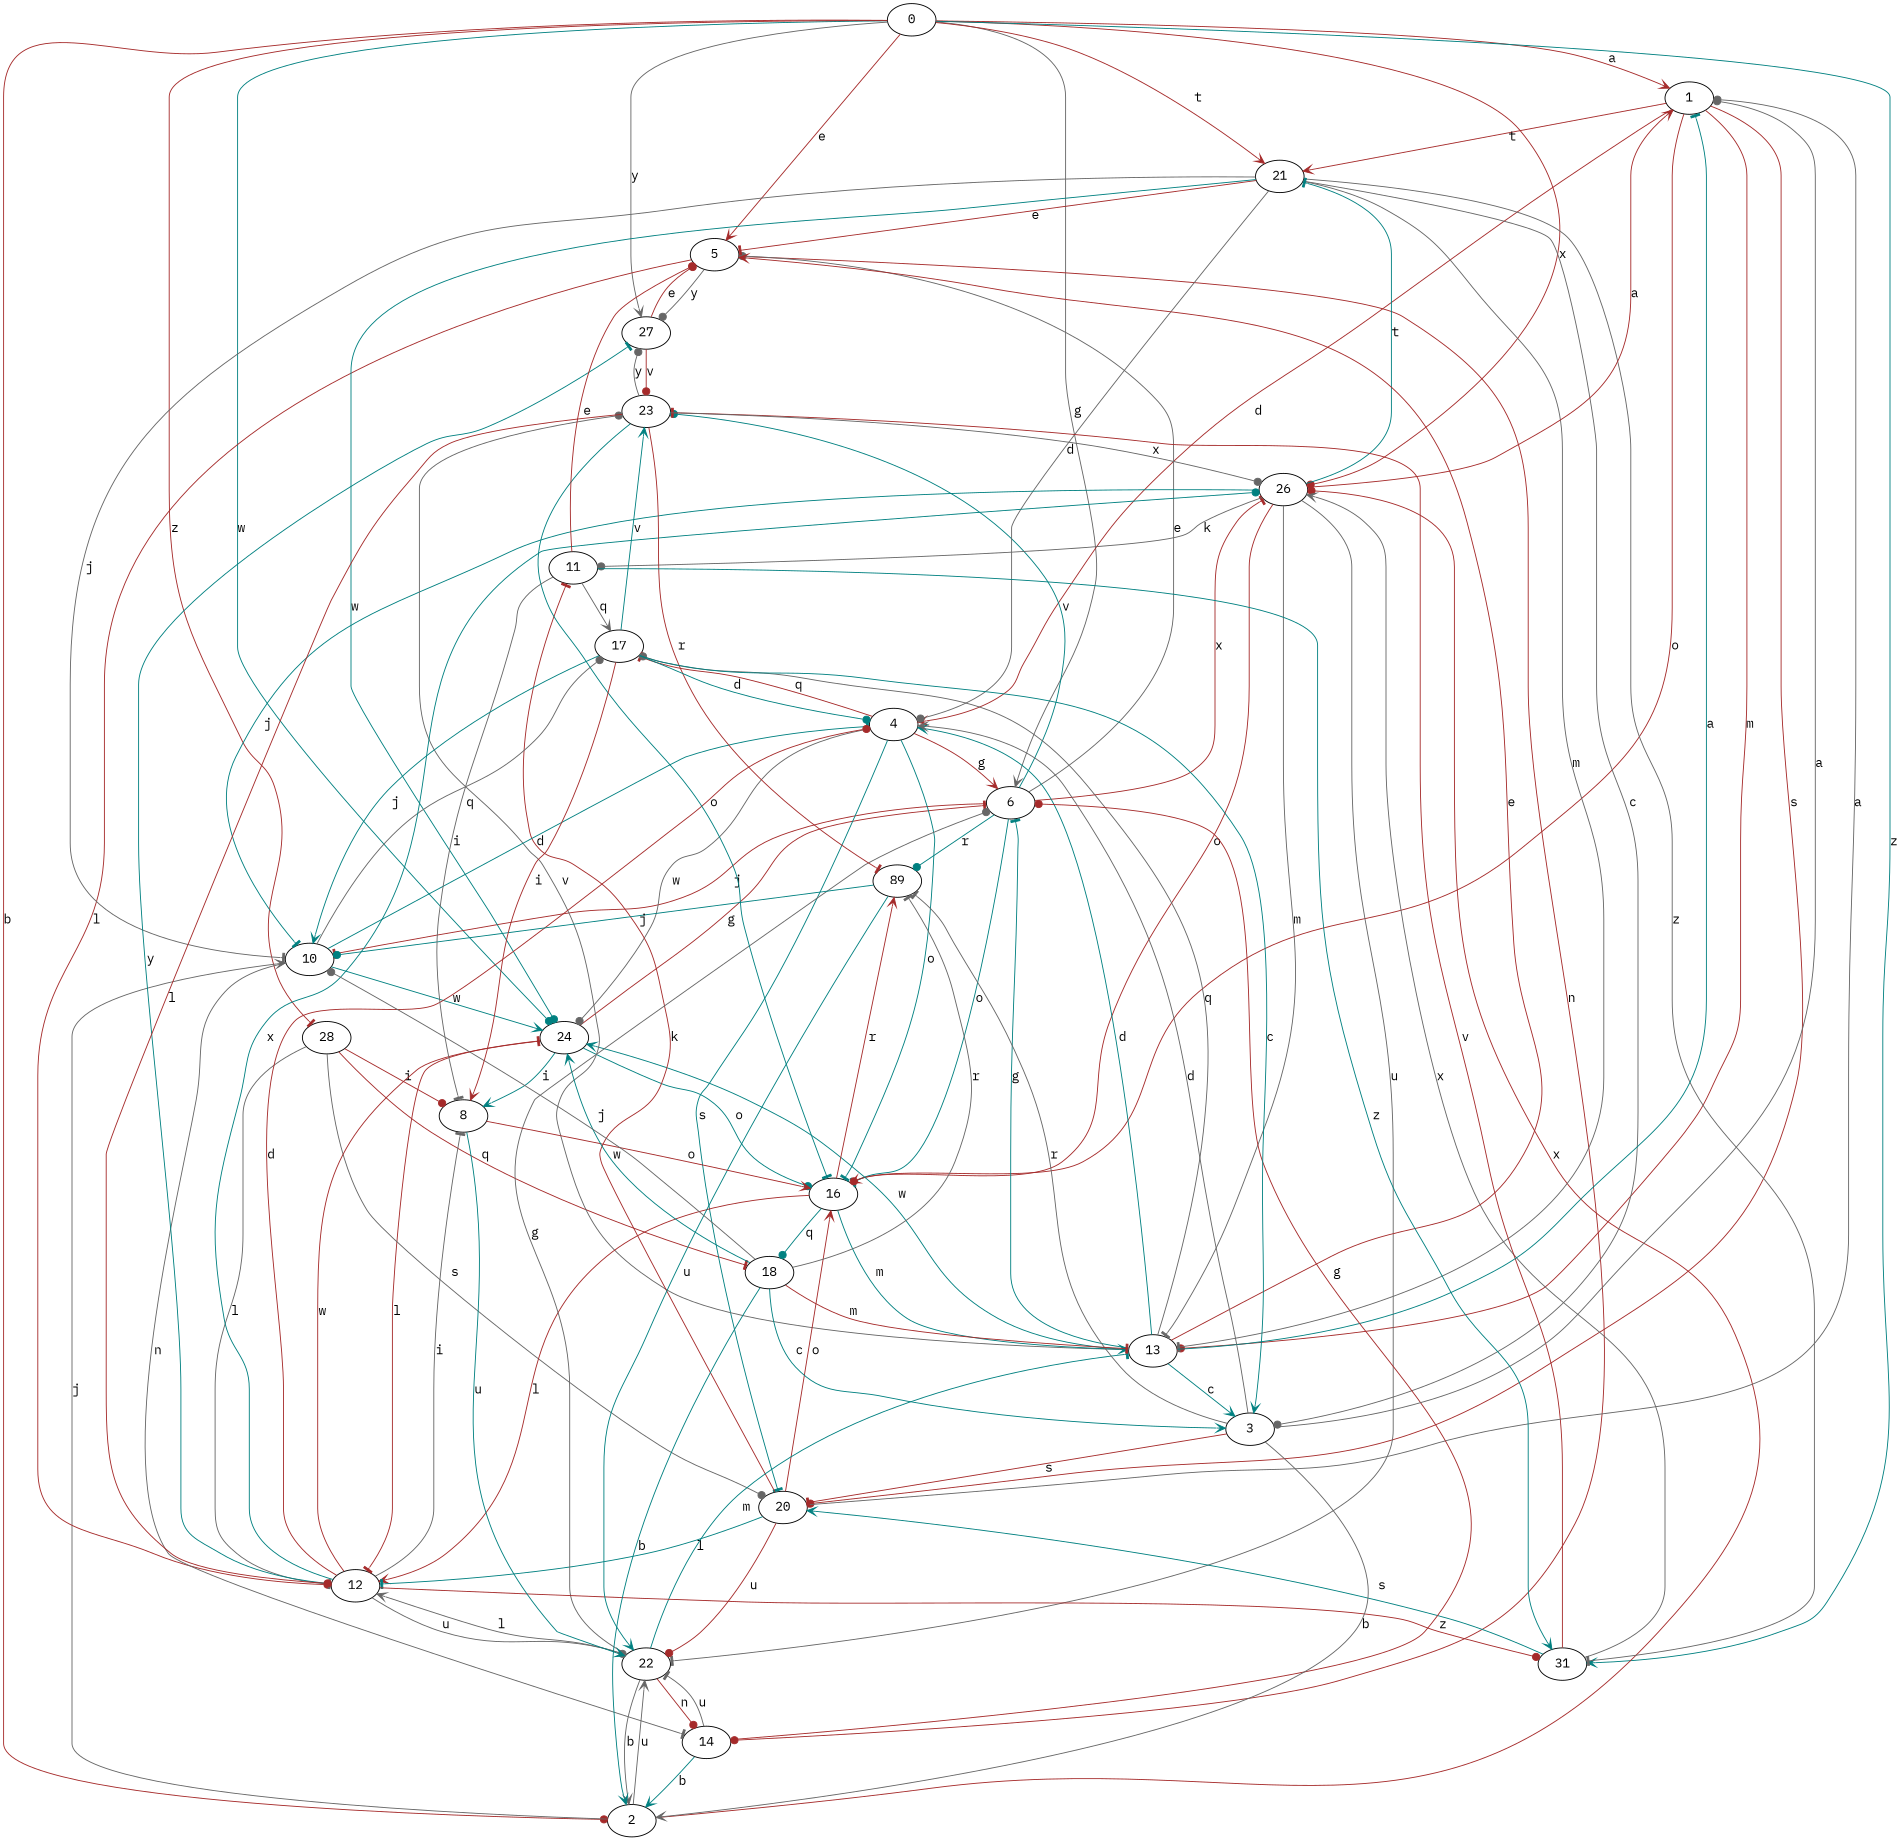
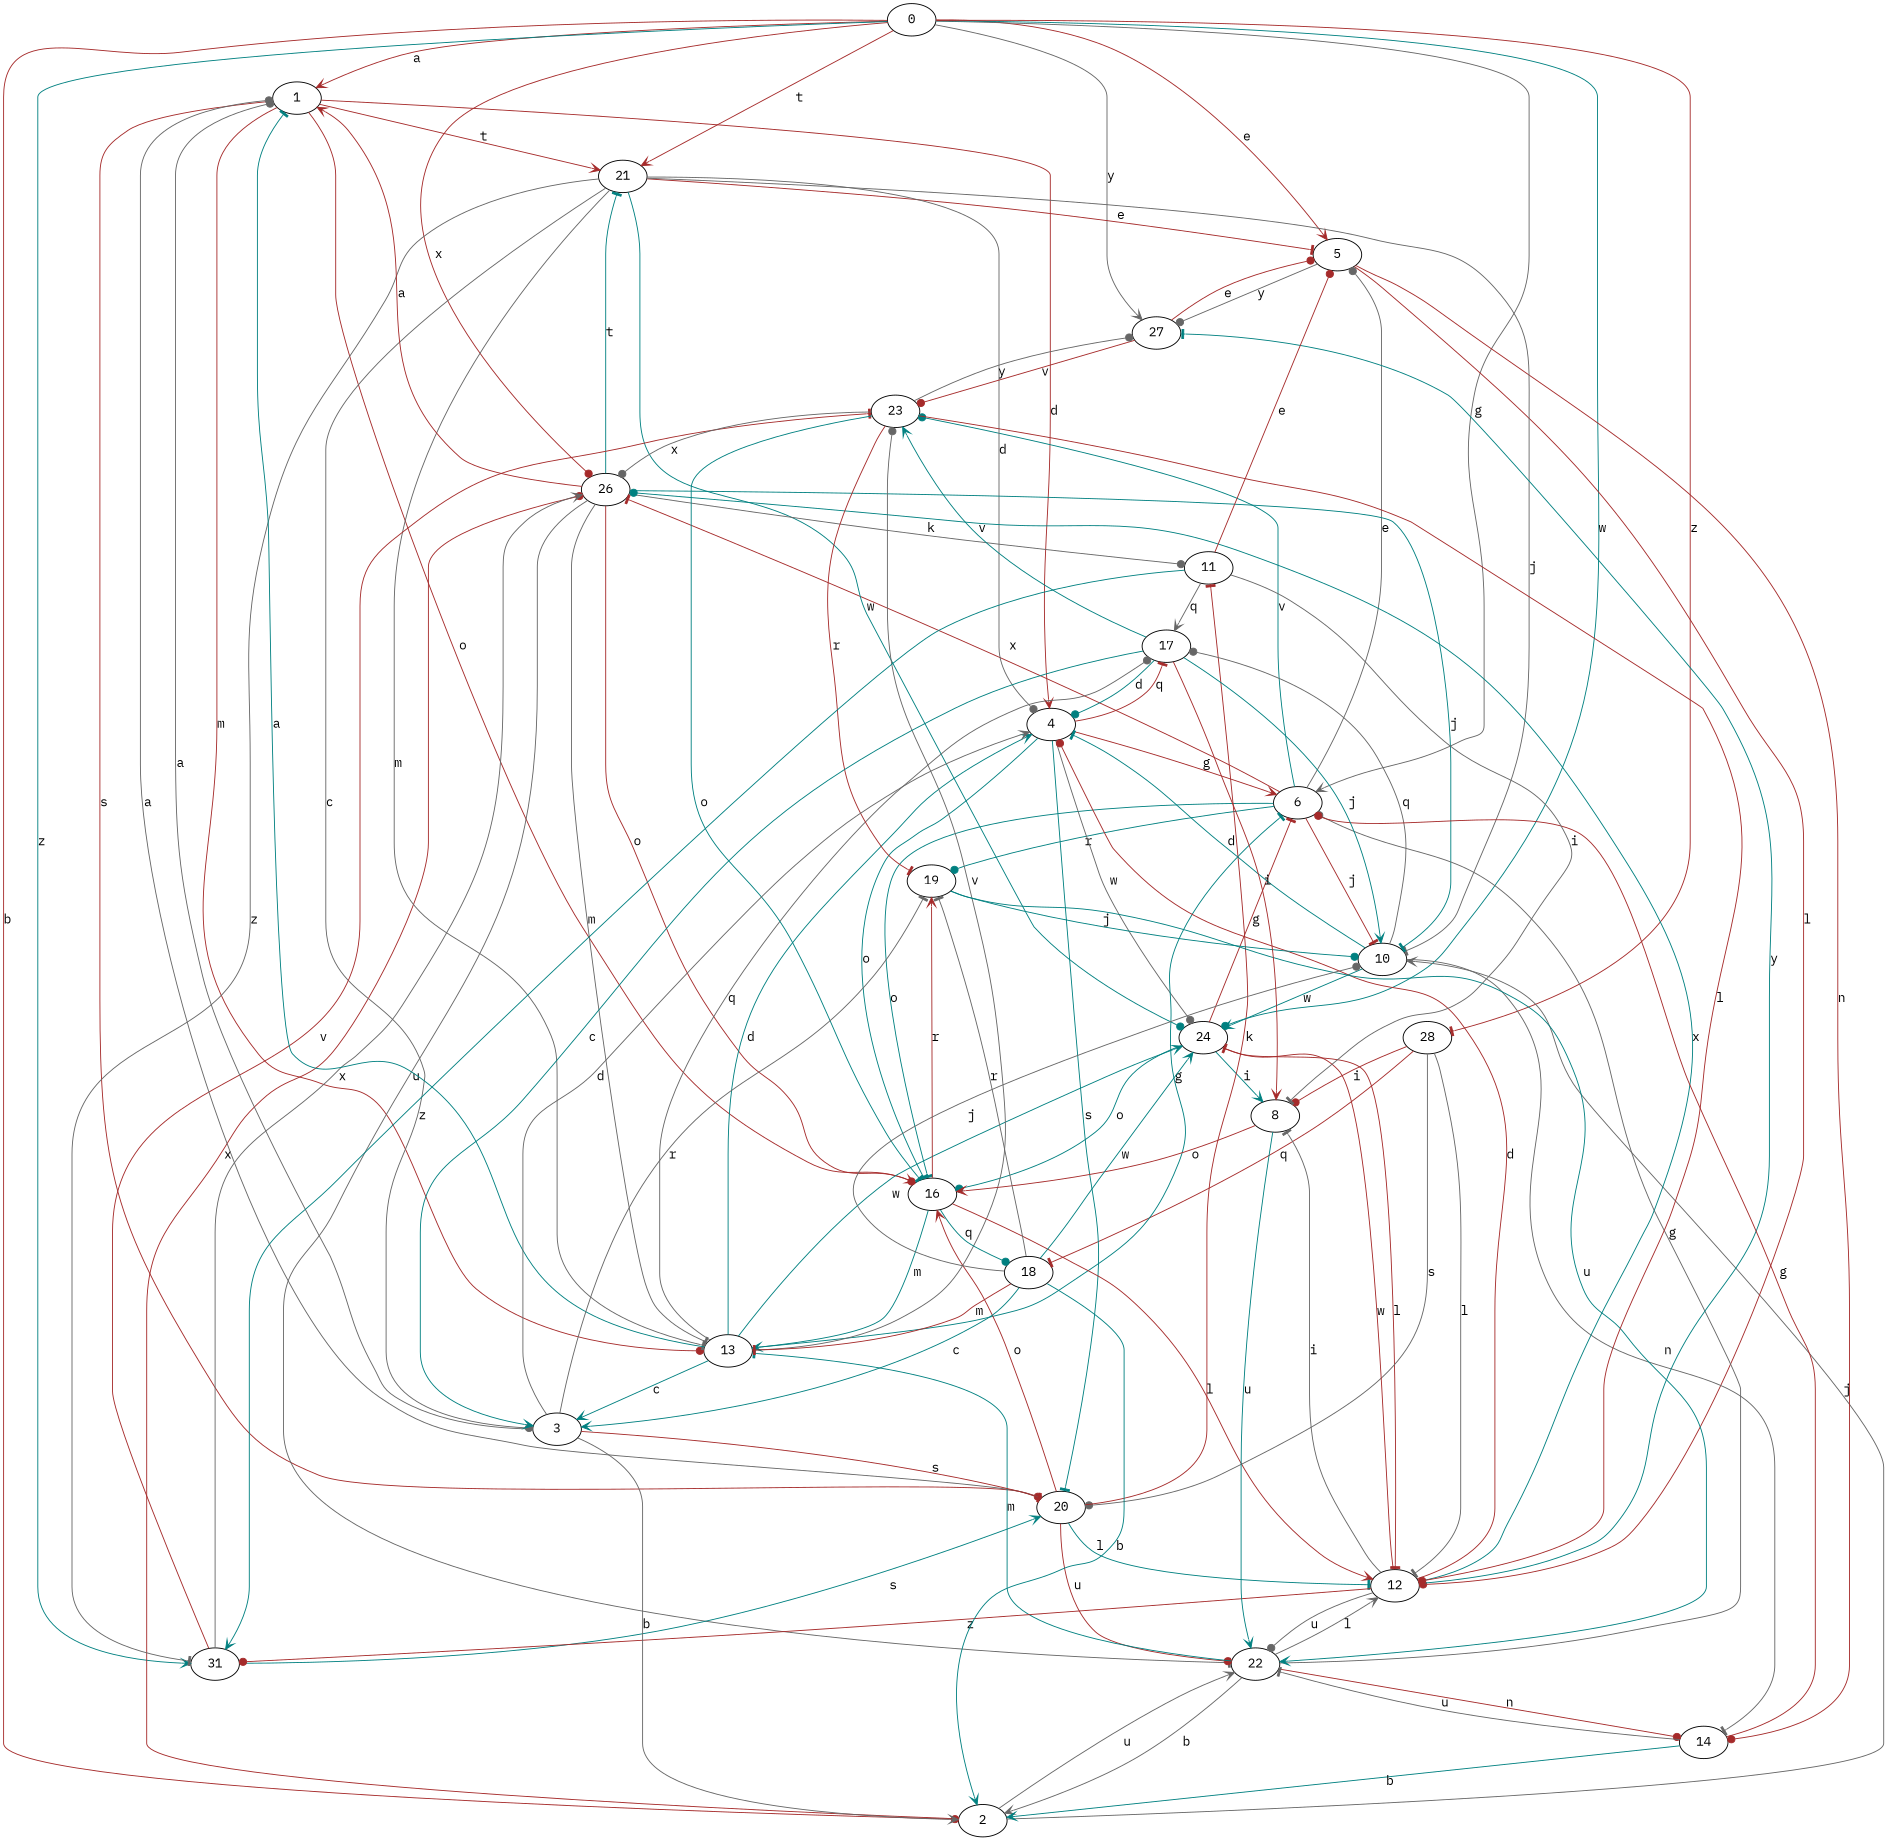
(1492, 634) -> none
(897, 881) -> (931, 881)
